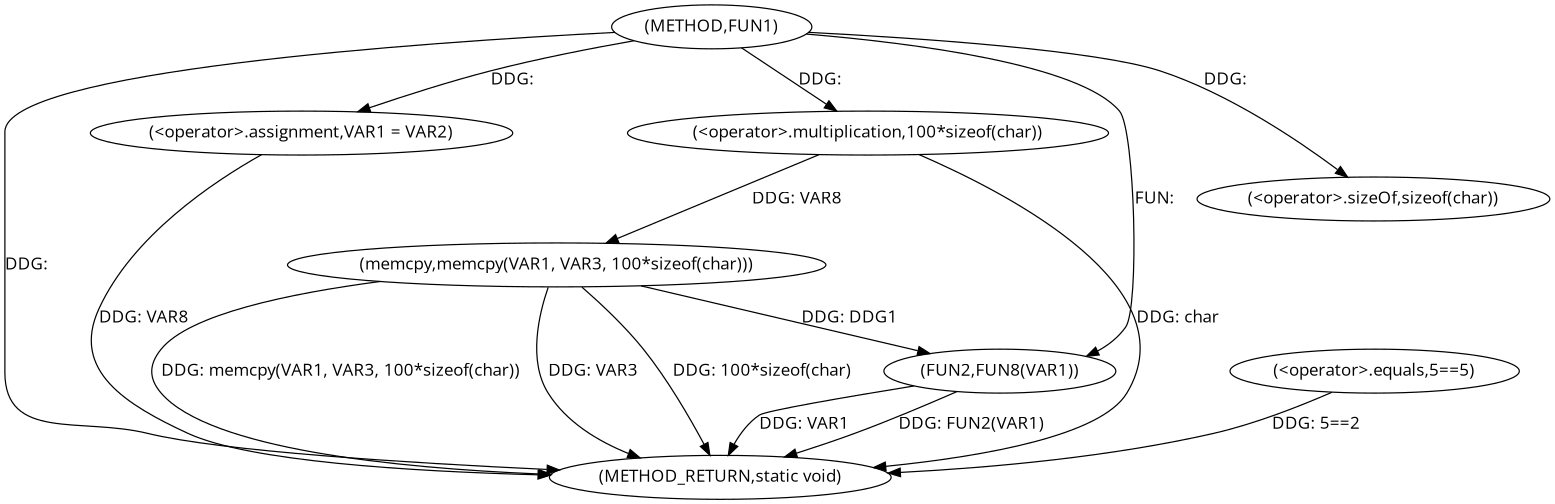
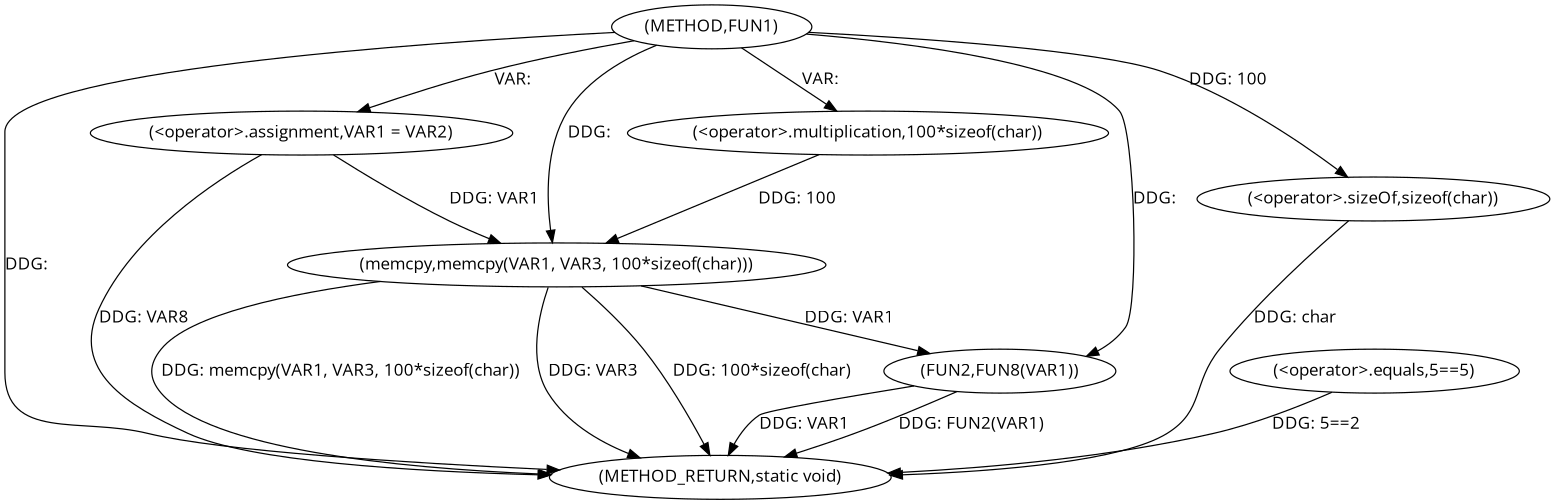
(515, 80) -> (515, 80)
(823, 80) -> (823, 80)
(1228, 80) -> (1228, 80)
none -> (565, 116)
(797, 199) -> (797, 199)
(1157, 199) -> (1157, 199)
none -> (410, 200)
(850, 318) -> (850, 318)
(1139, 347) -> (1173, 429)
